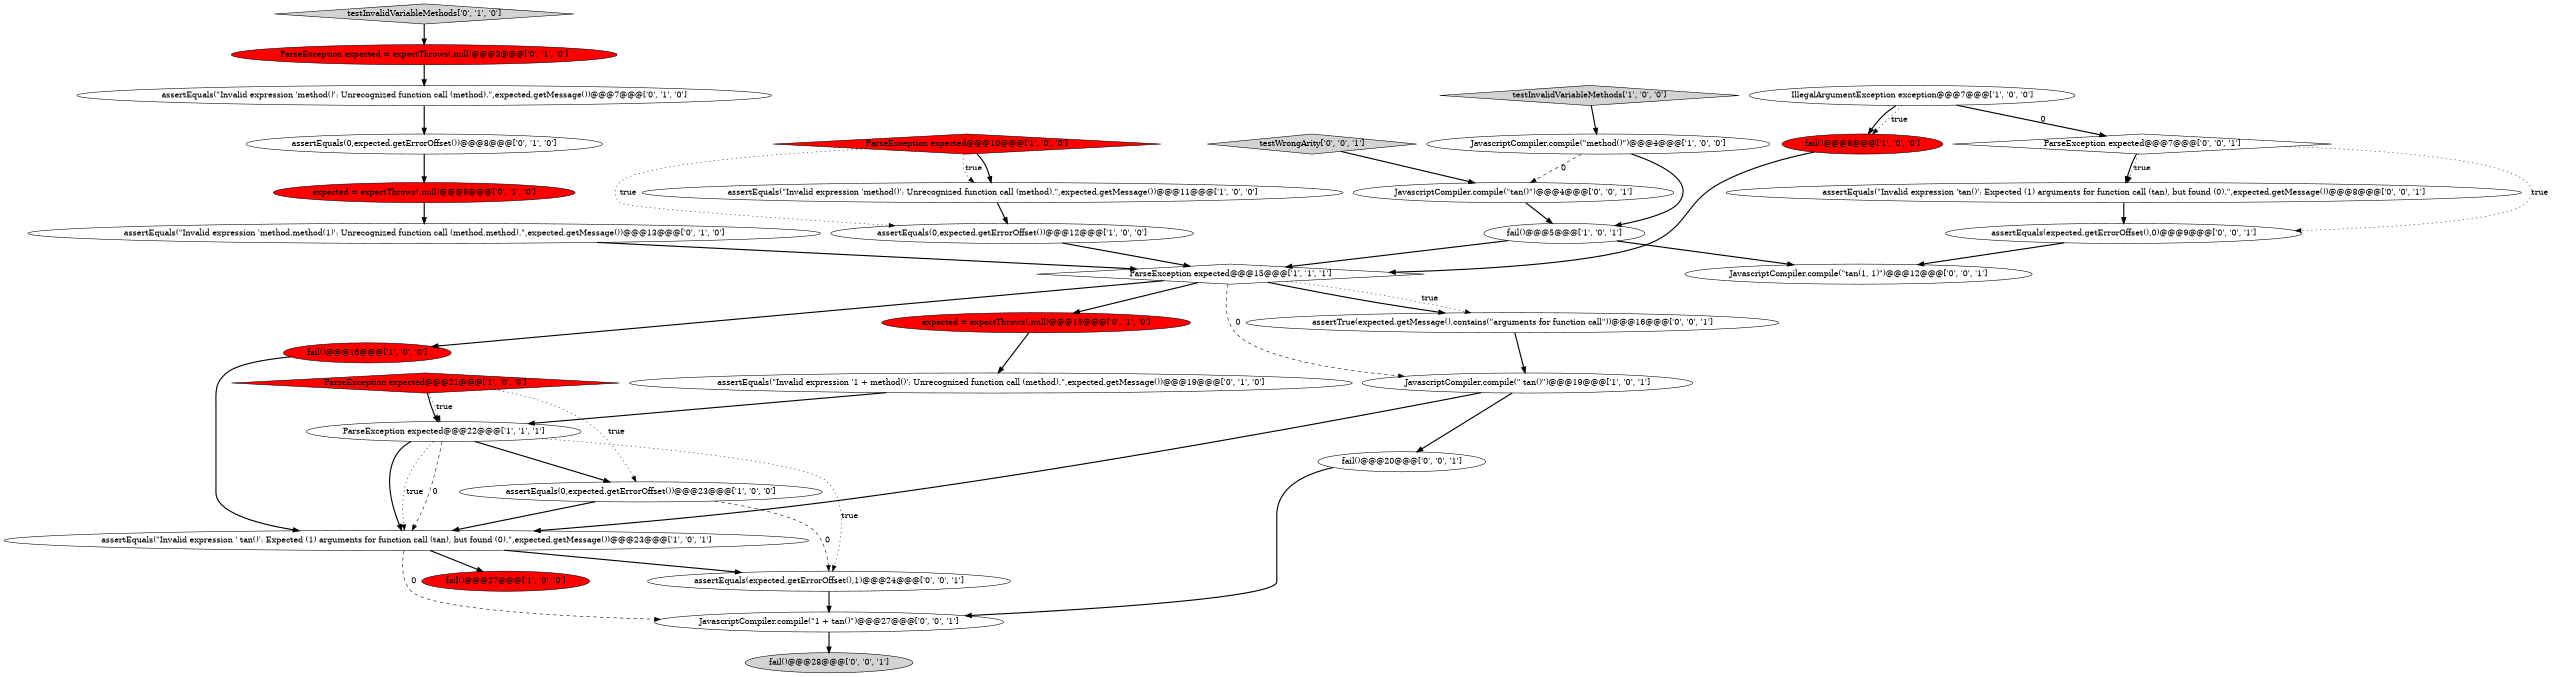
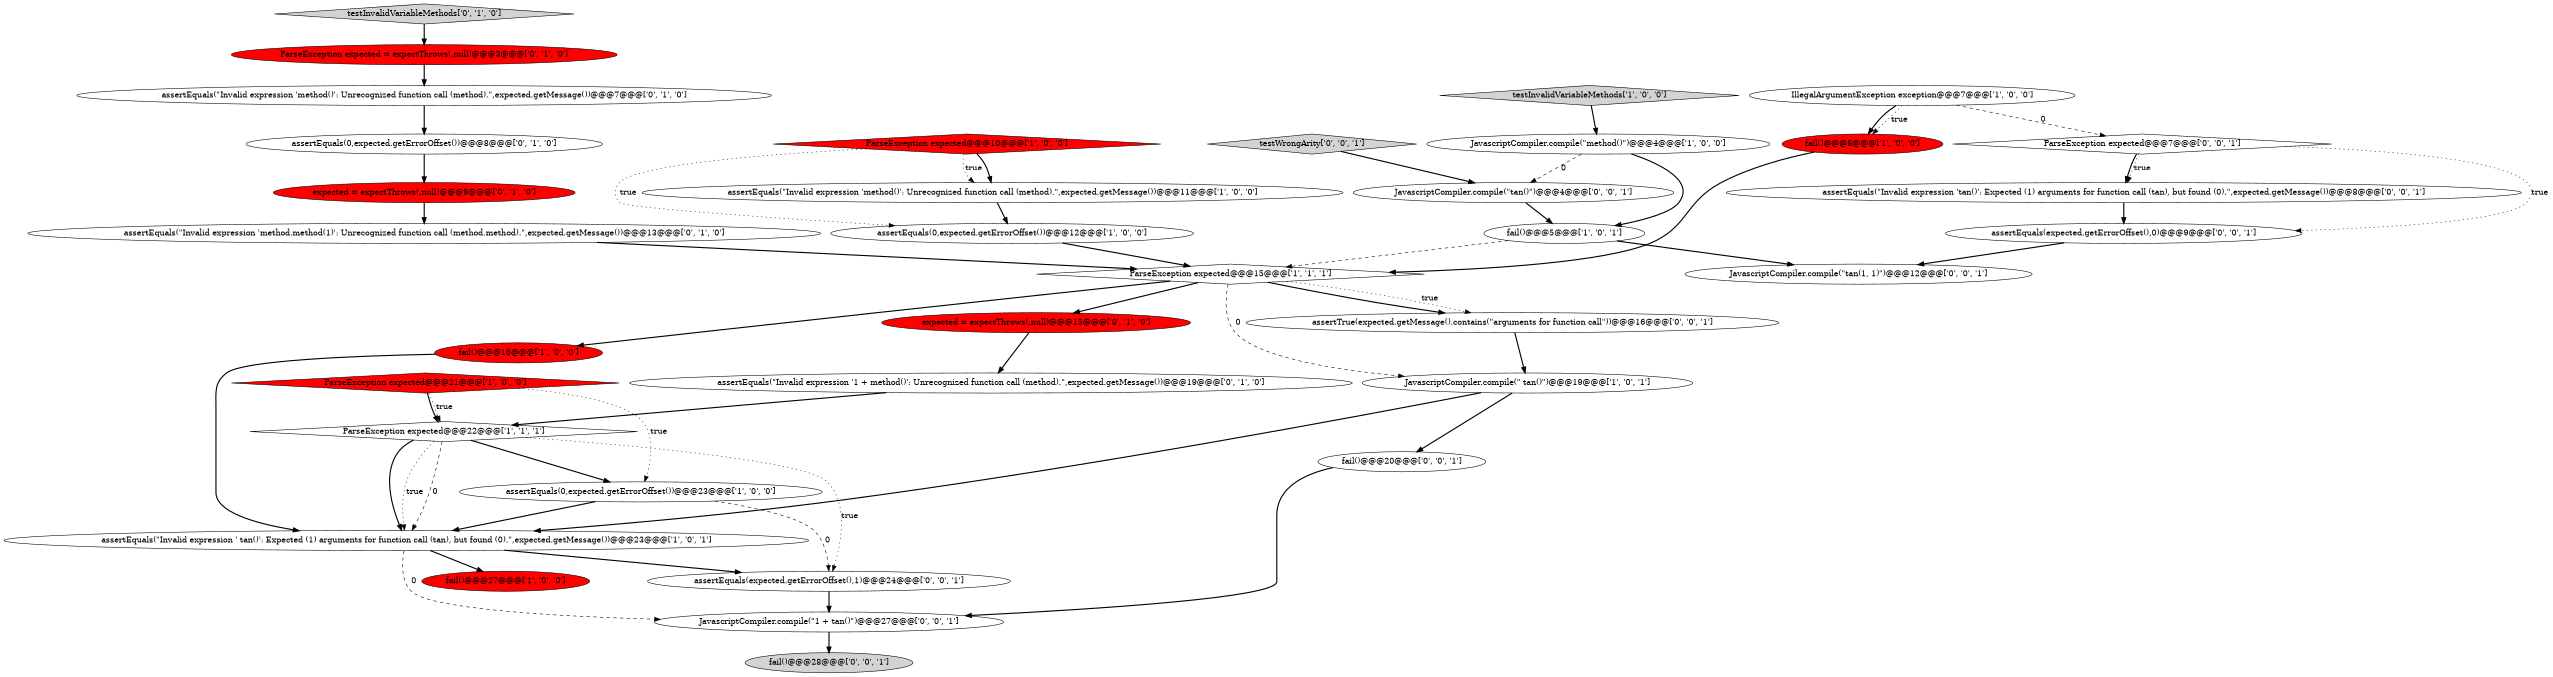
(2028, 120) -> (2028, 120)
(1400, 253) -> (1400, 253)
(444, 432) -> (444, 432)
